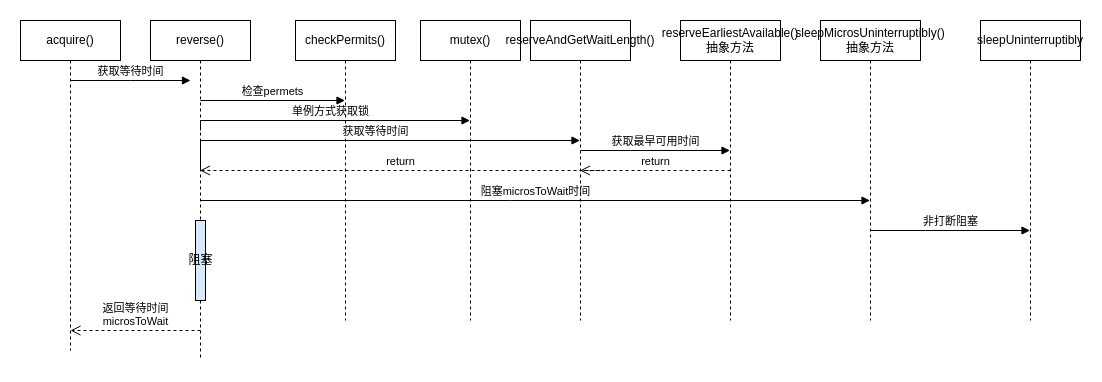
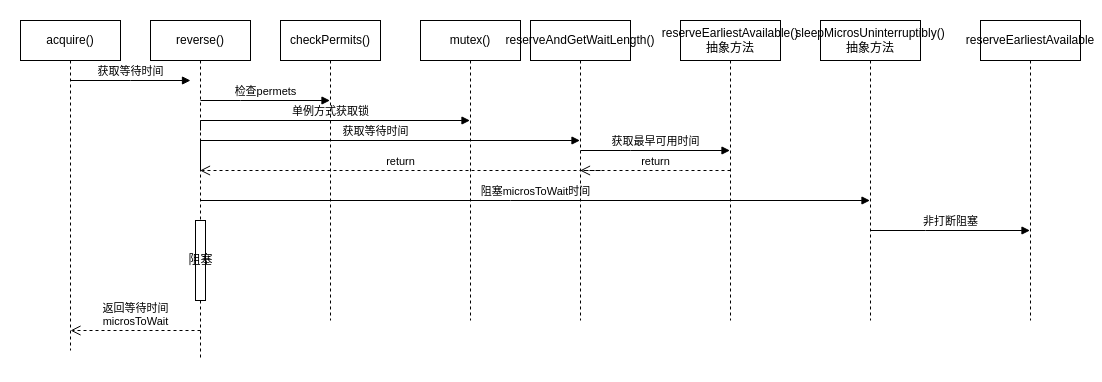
(1031, 41) -> (1031, 41)
(346, 171) -> (331, 171)
(201, 261) -> (201, 261)
